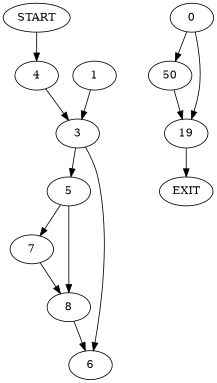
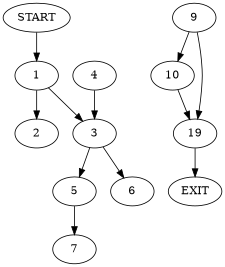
(192, 18) -> (194, 18)
(37, 43) -> (37, 43)
(170, 76) -> (173, 76)
none -> (37, 133)
(69, 307) -> none
